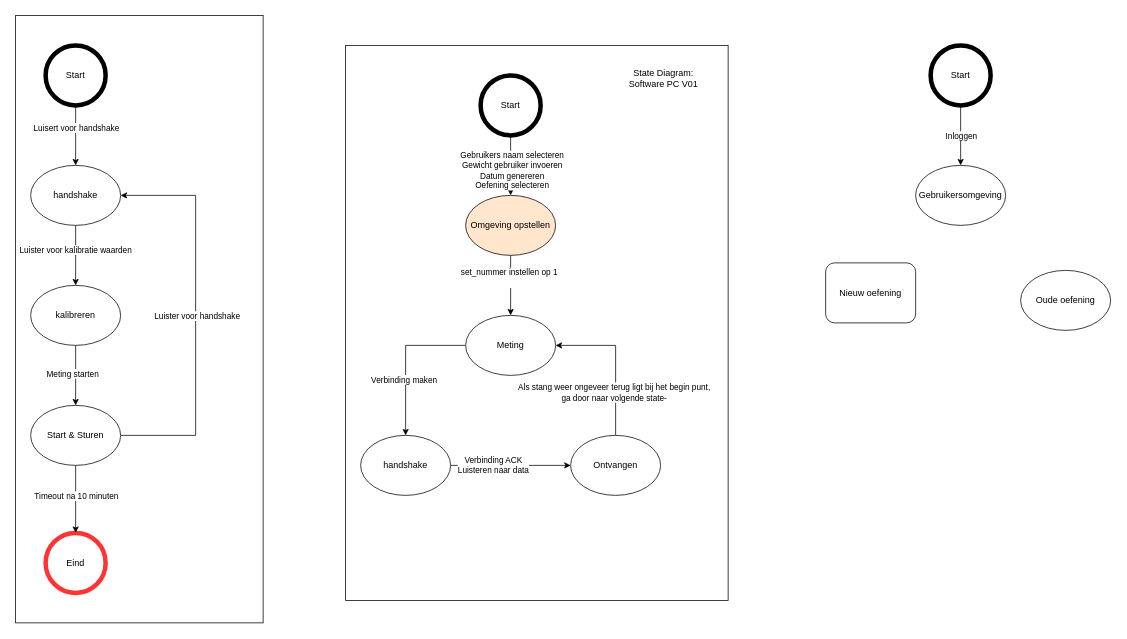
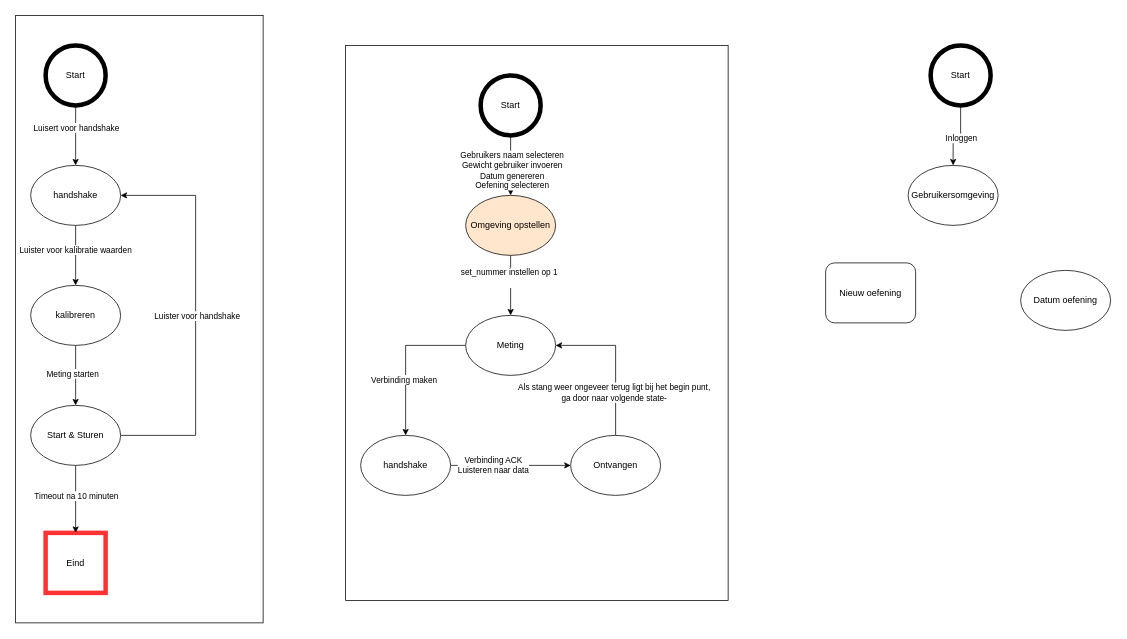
(663, 78) -> none
(960, 195) -> (953, 195)
(1065, 300) -> (1065, 300)
(75, 563) -> (75, 563)
